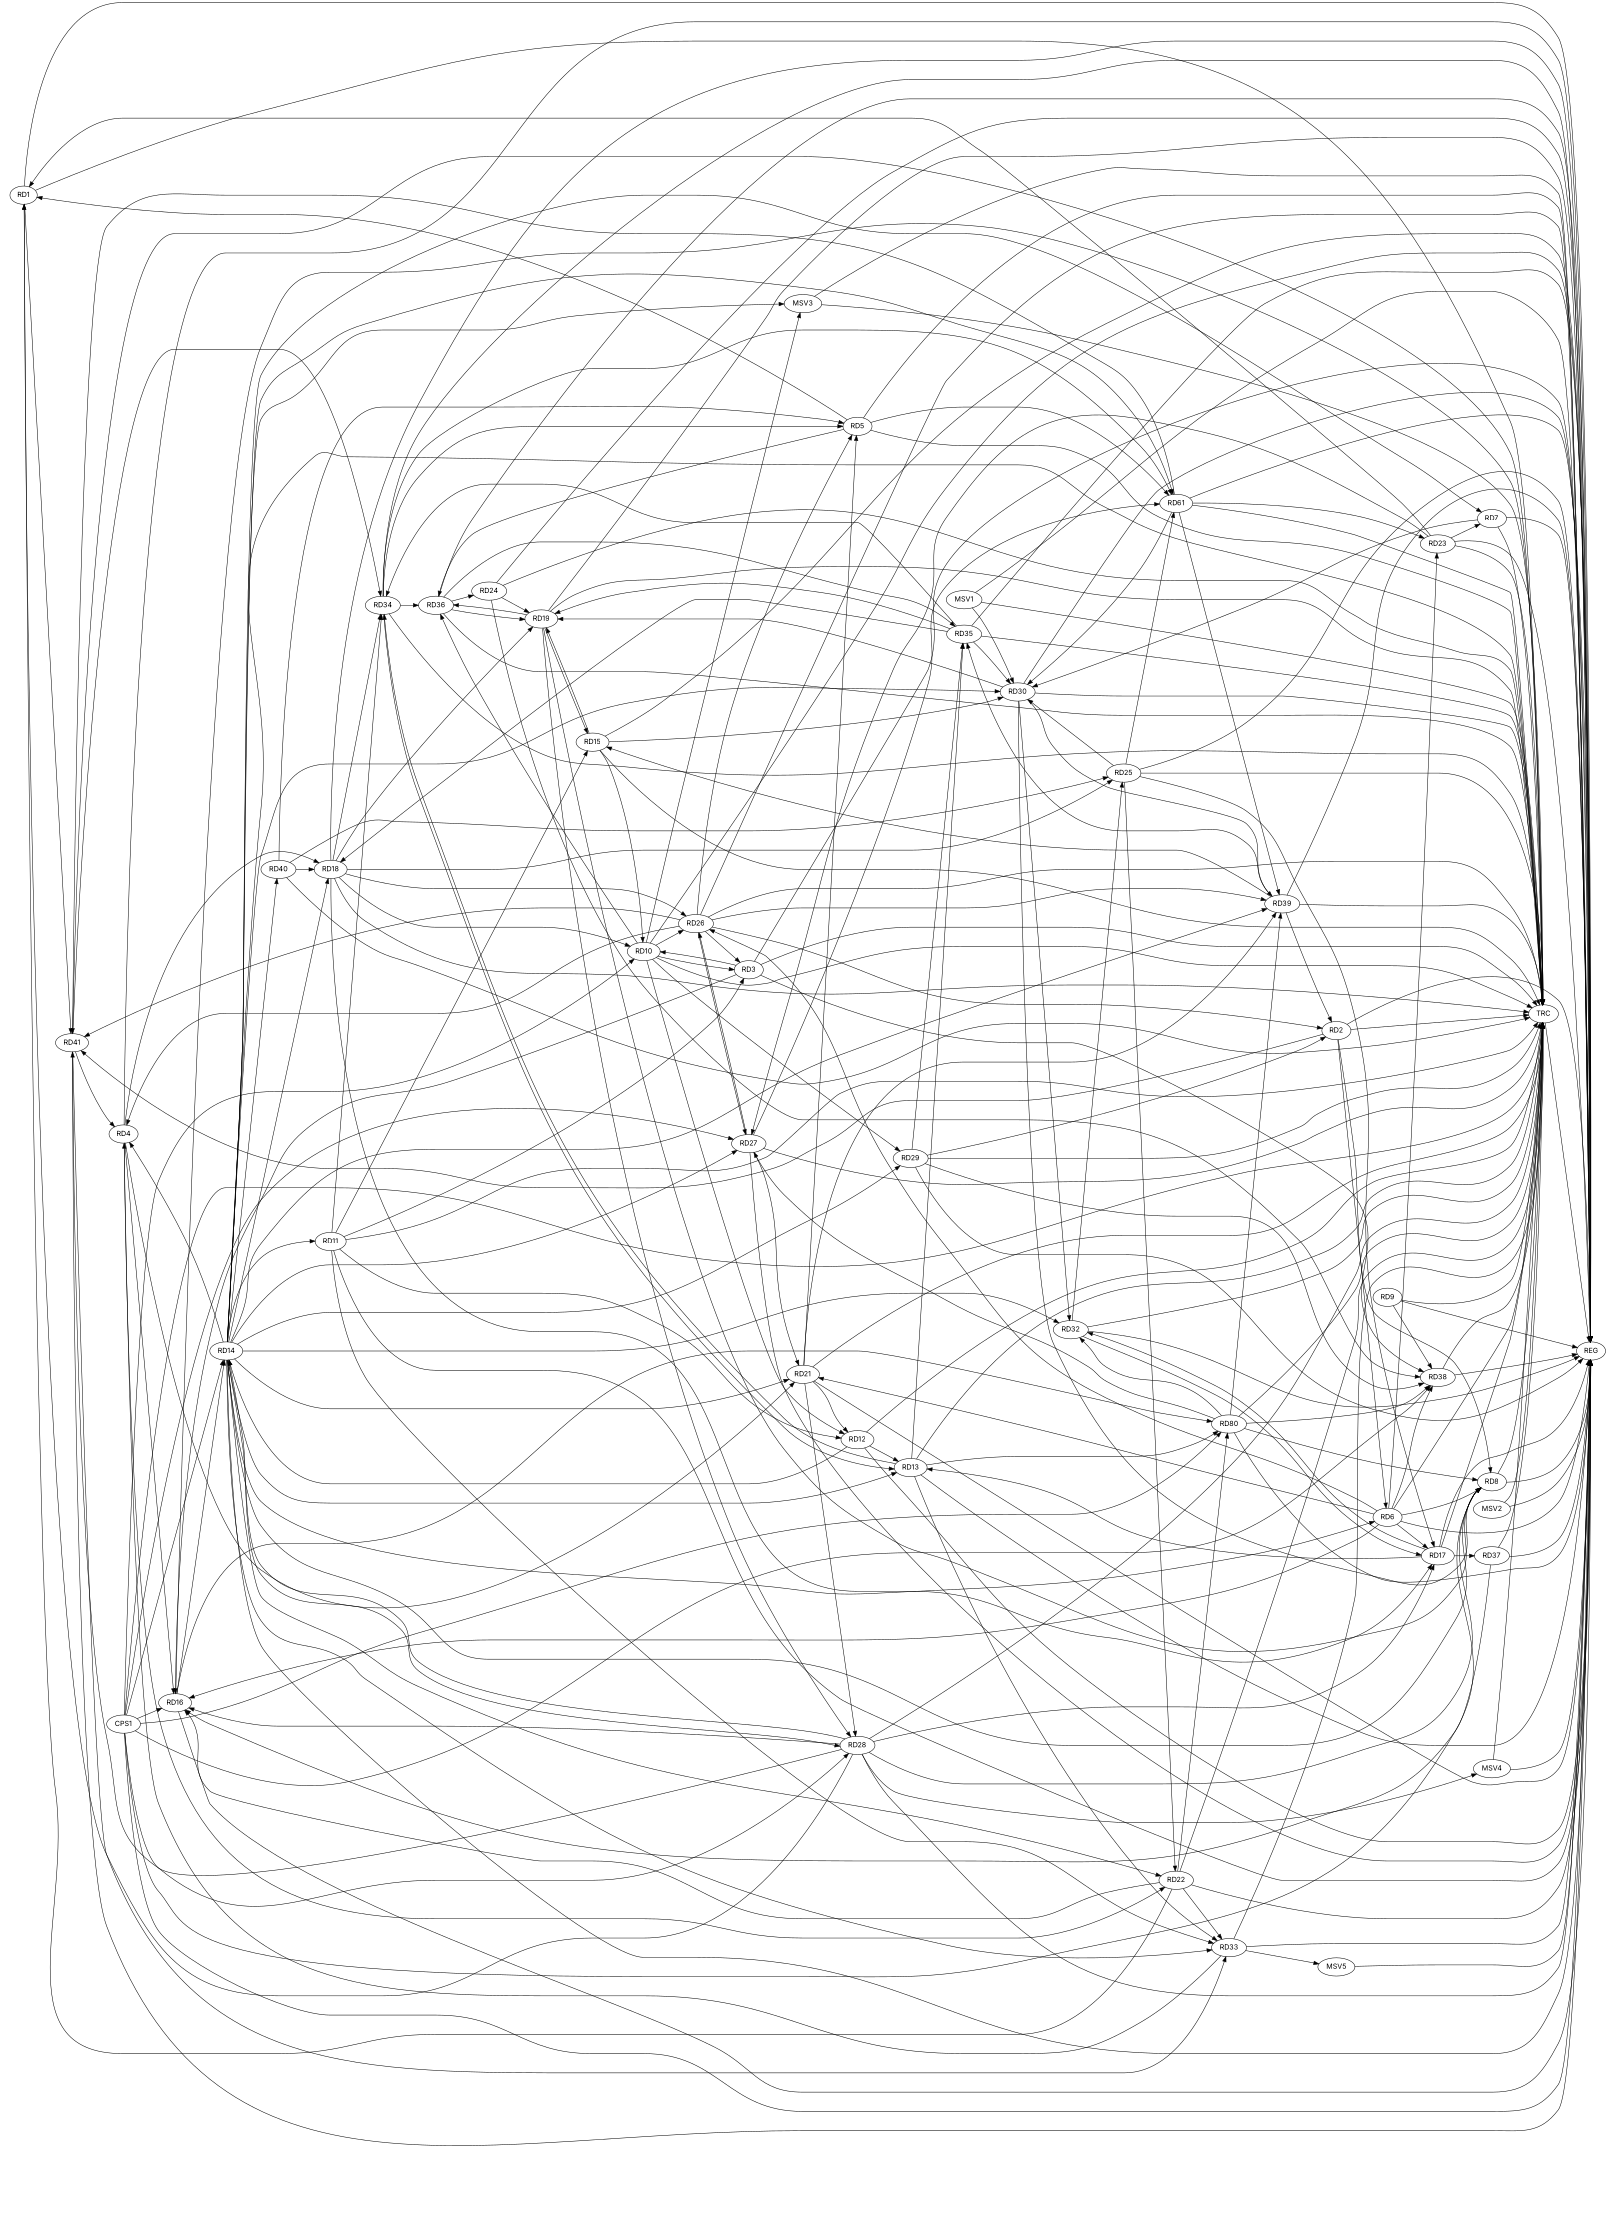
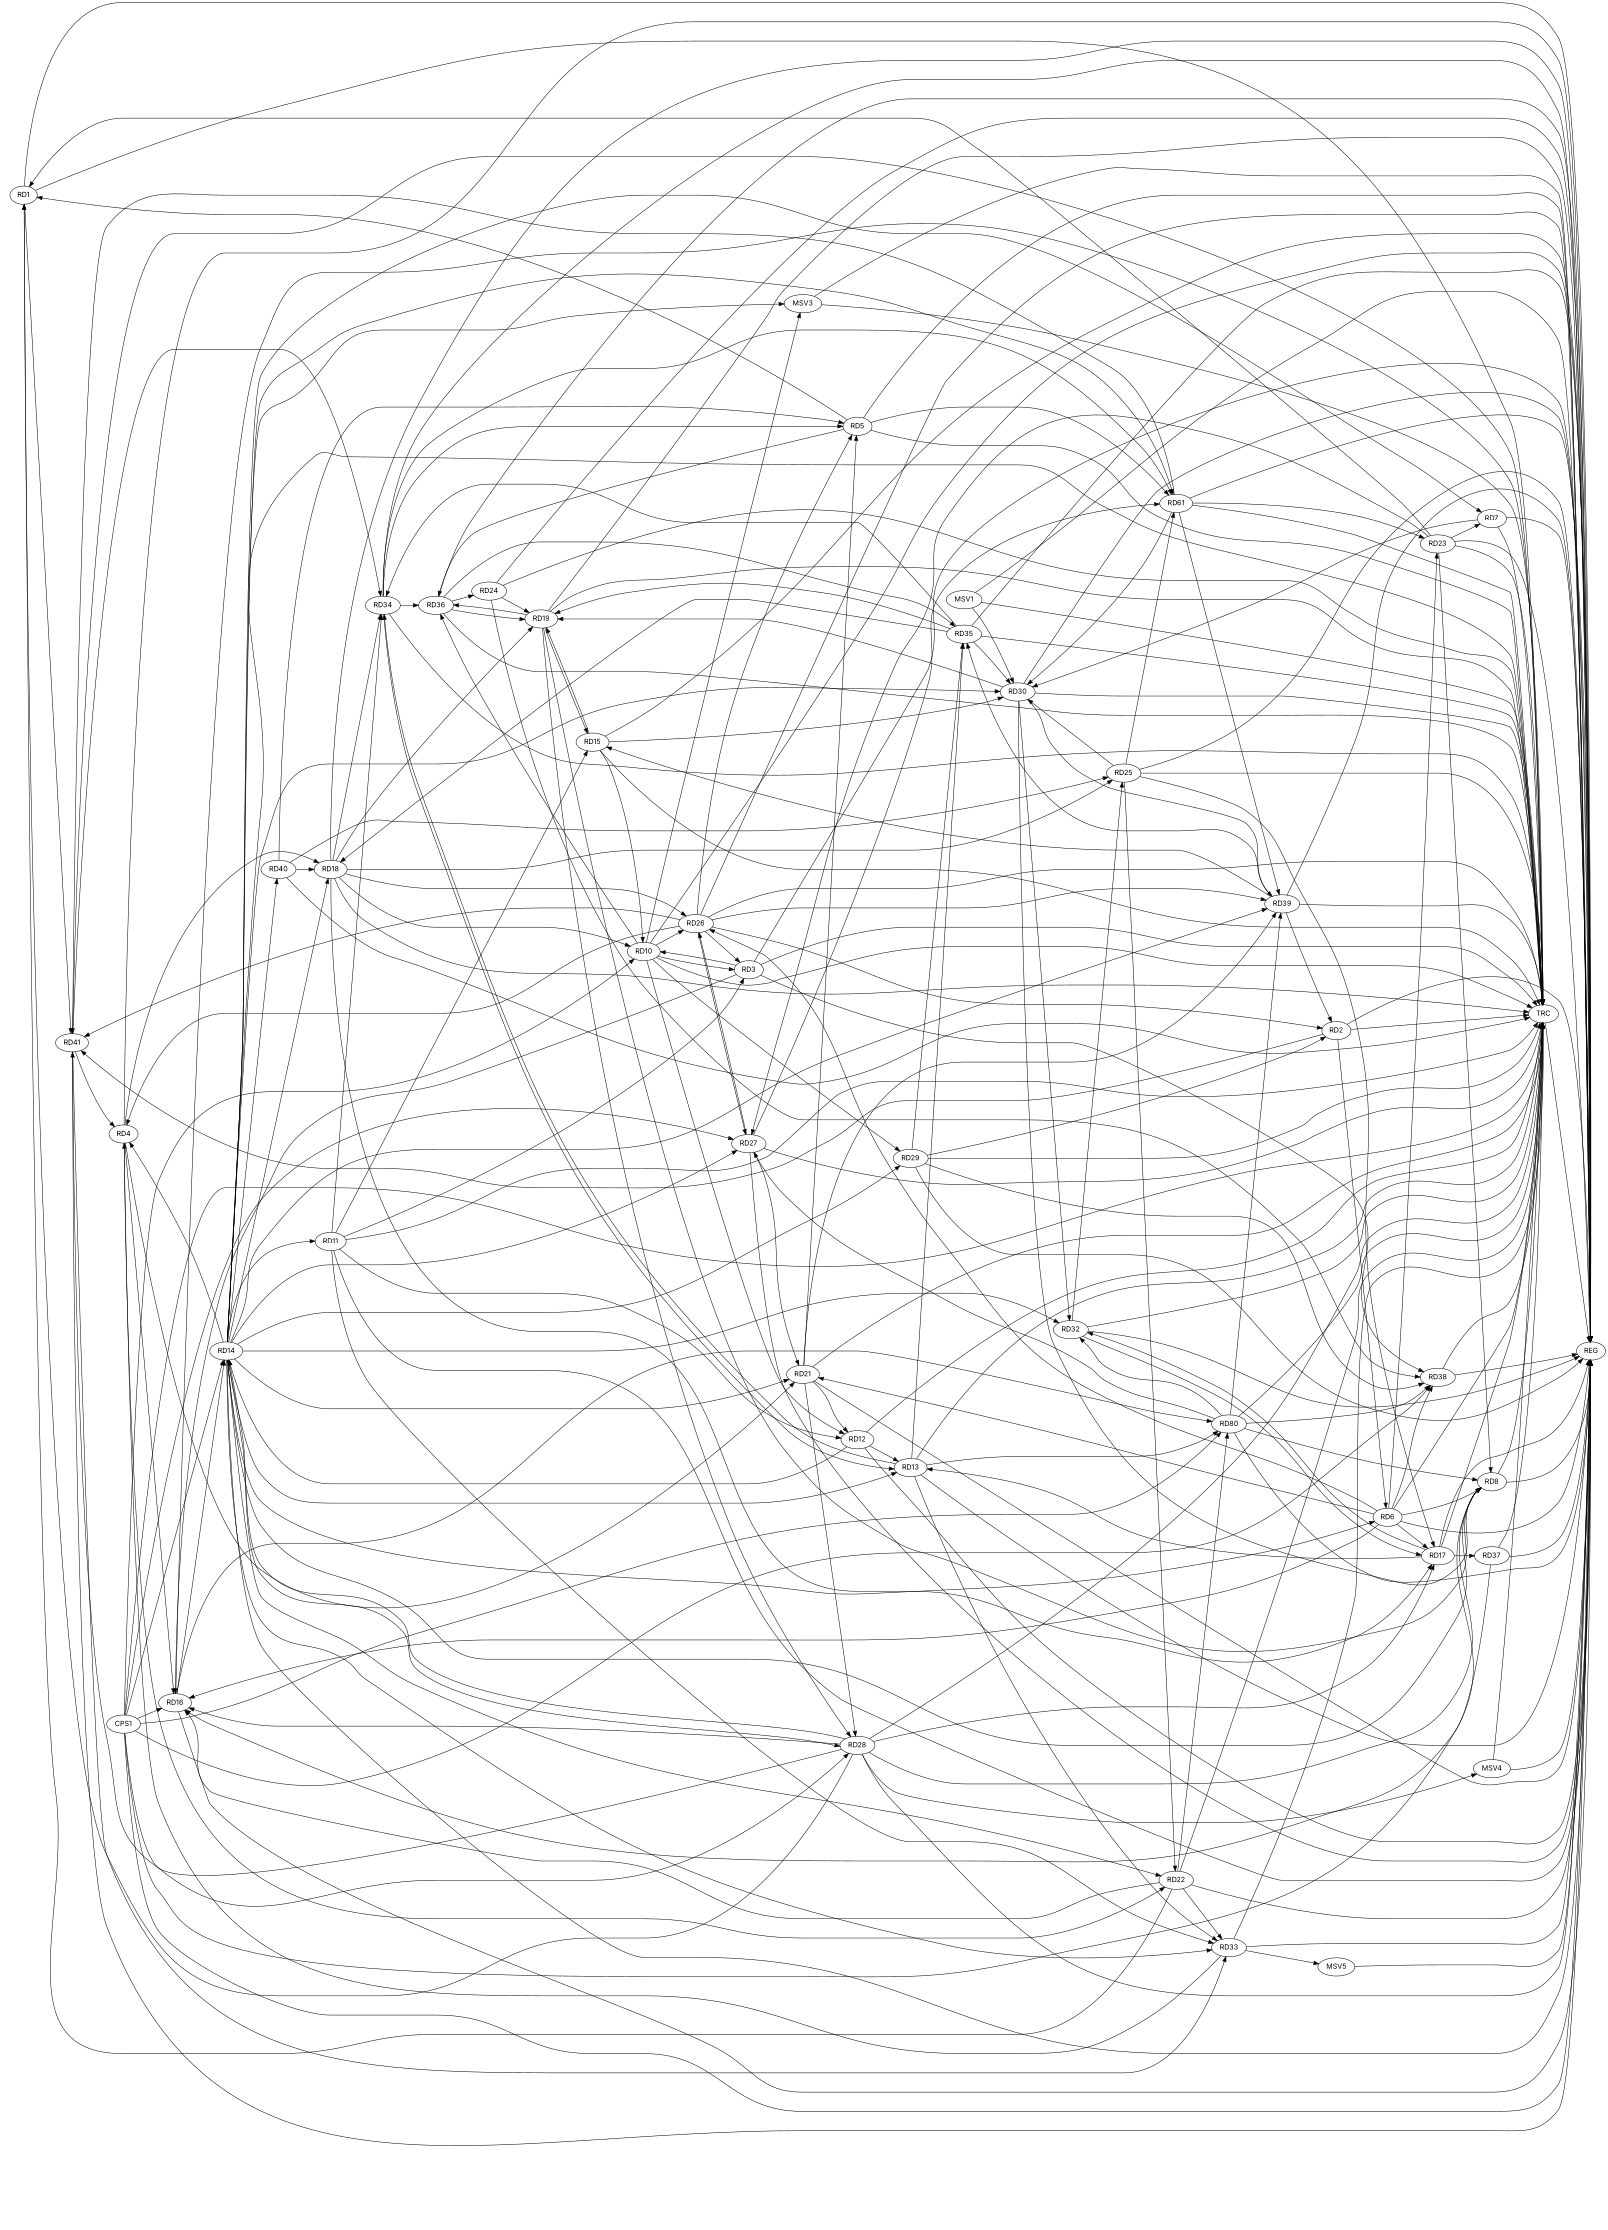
(1388, 1297) -> none
(1385, 1322) -> (1465, 1010)
(1492, 1509) -> none
